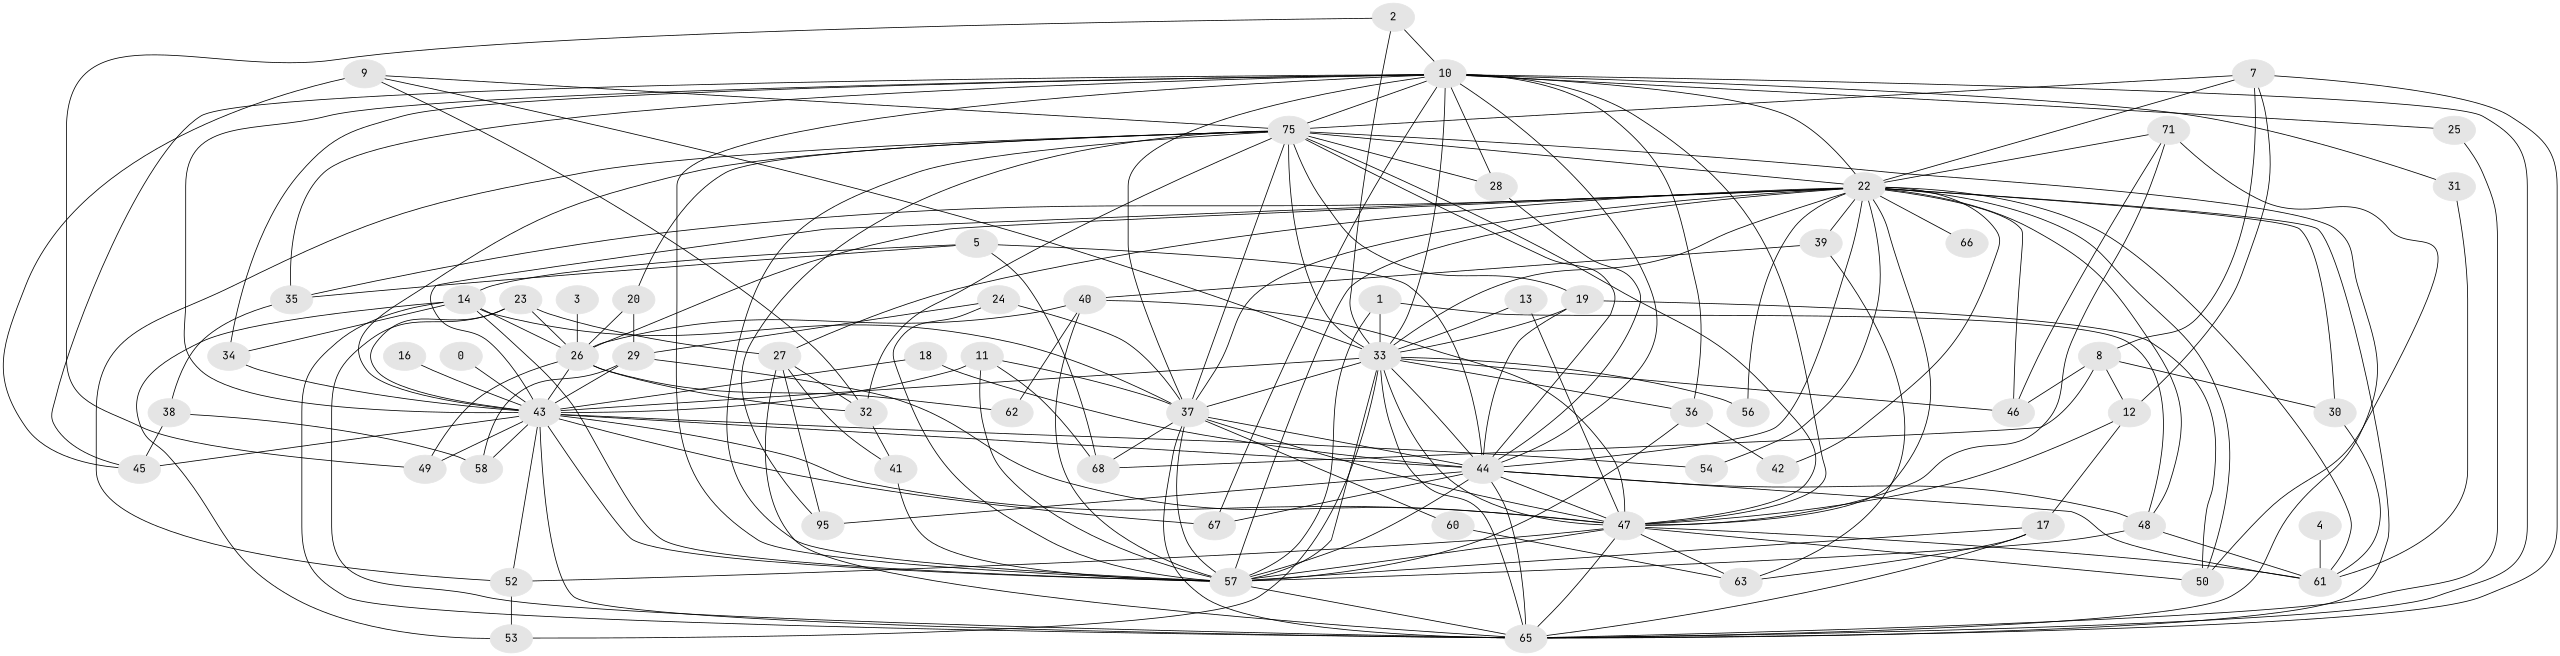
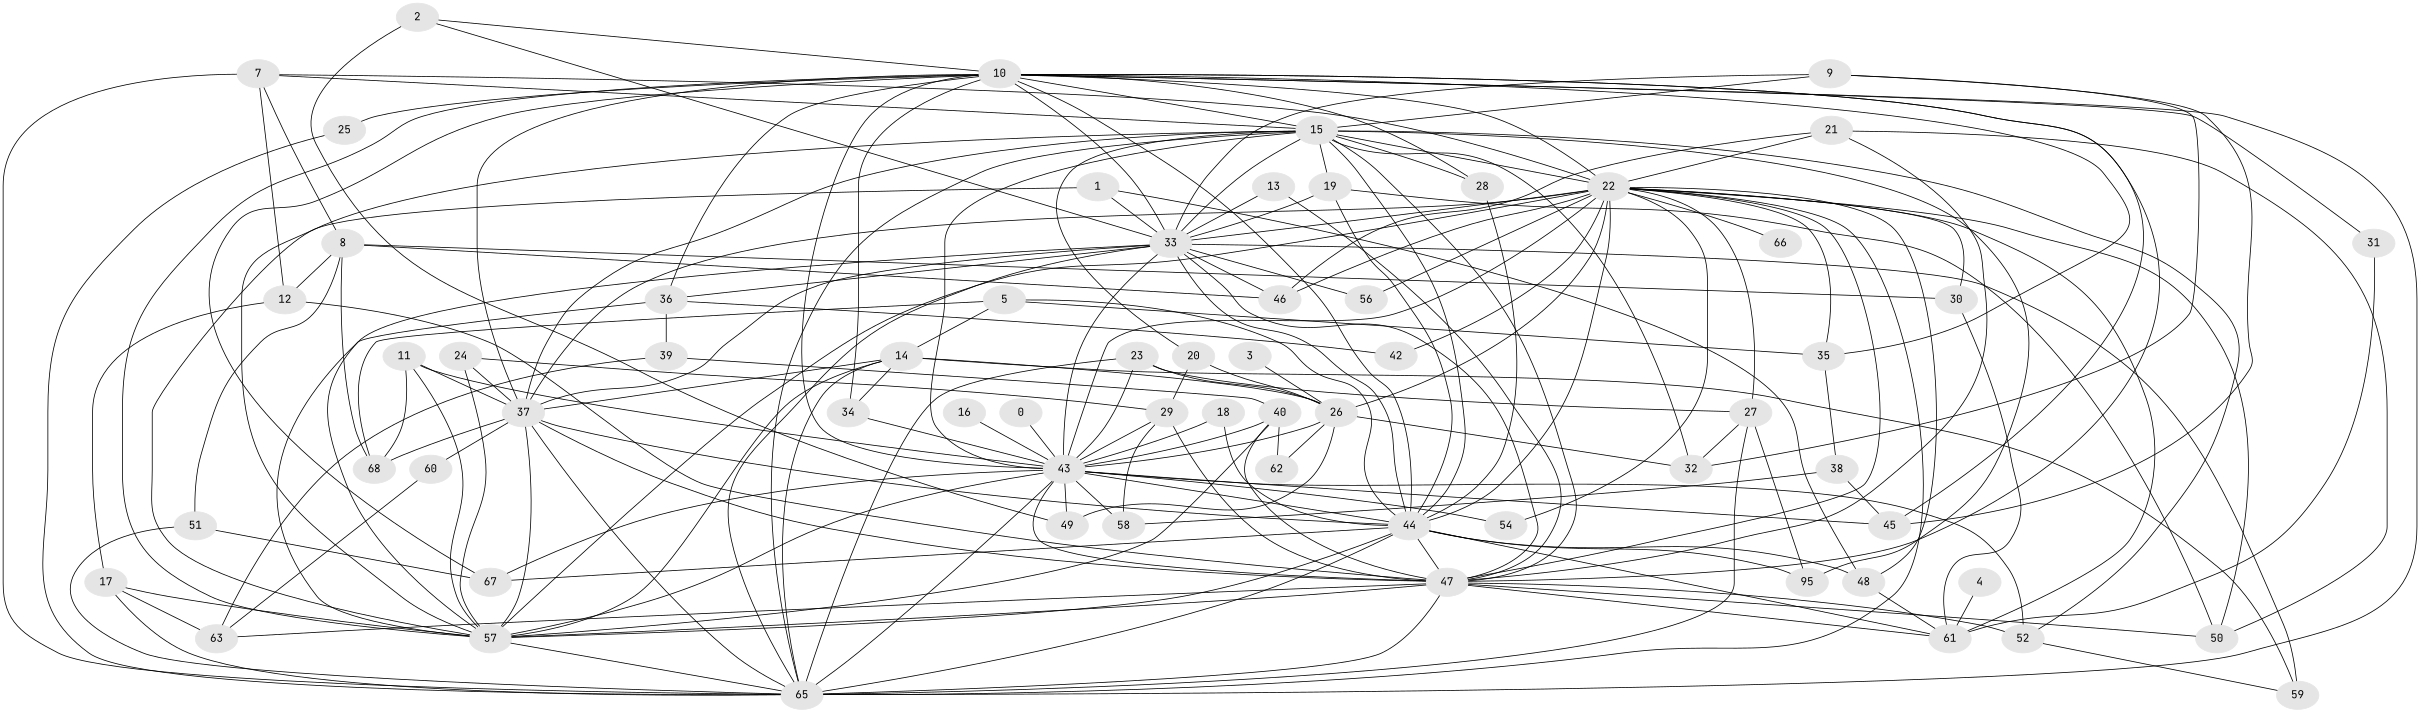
(1289, 130) -> (1317, 130)
(2169, 130) -> (1832, 130)
(1843, 215) -> (666, 328)
(829, 321) -> (1175, 448)
(896, 469) -> none
none -> (195, 526)
(1689, 564) -> none
(511, 639) -> (2298, 695)
